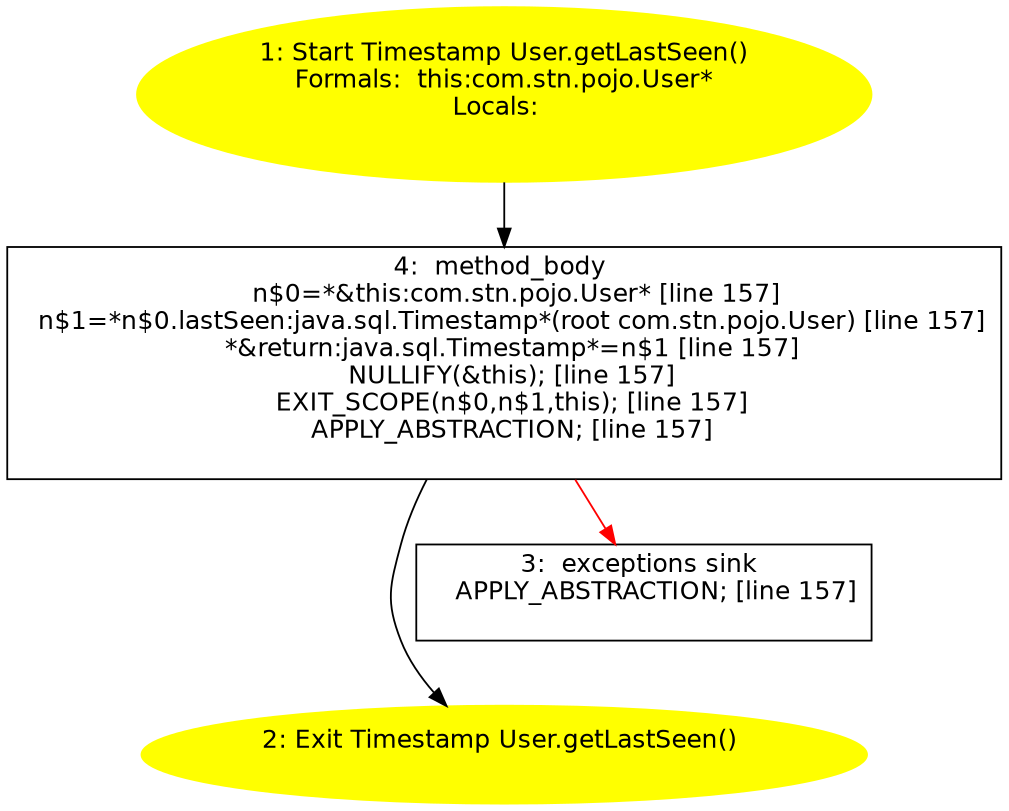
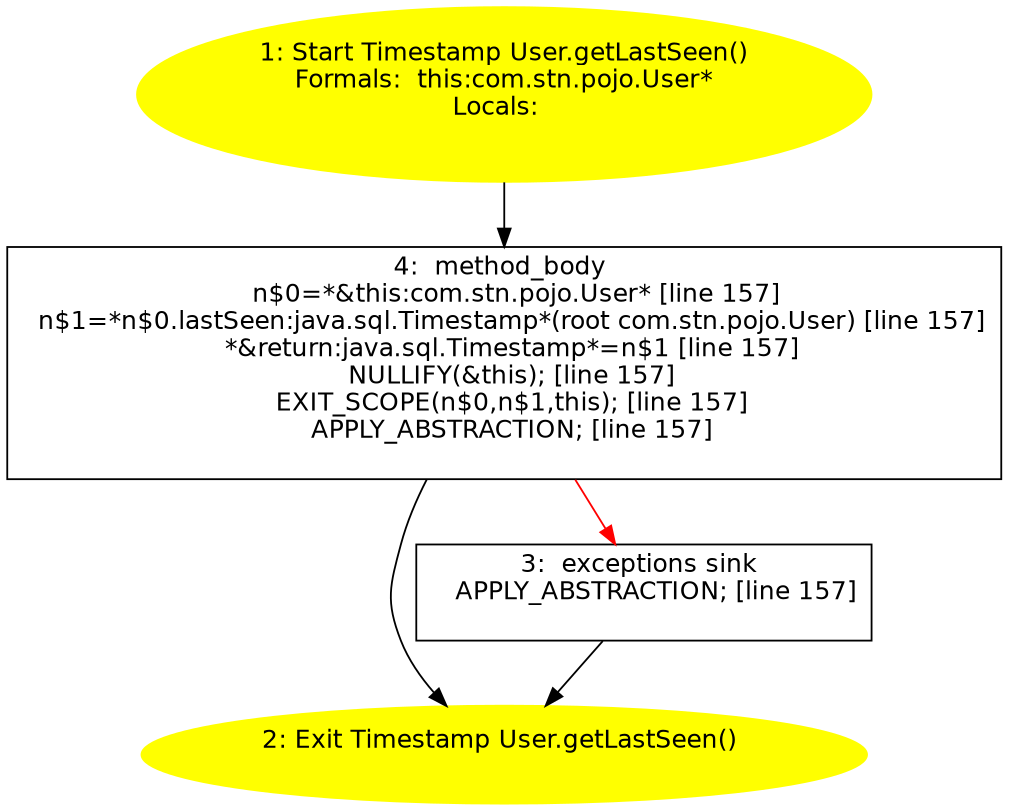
none -> (580, 667)
